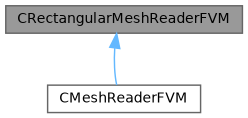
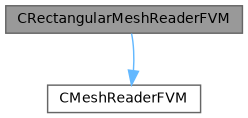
(115, 67) -> (134, 52)
